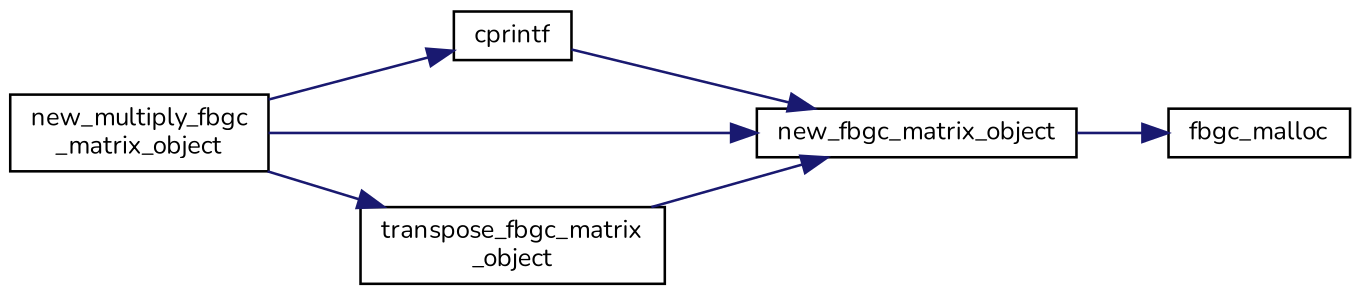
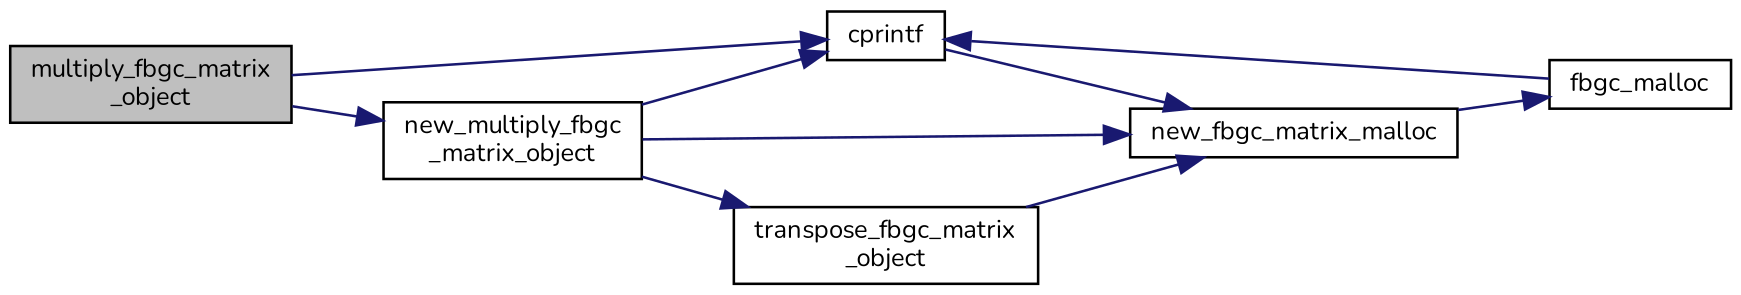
none -> (1260, 60)
none -> (151, 84)
(917, 133) -> (1294, 133)
